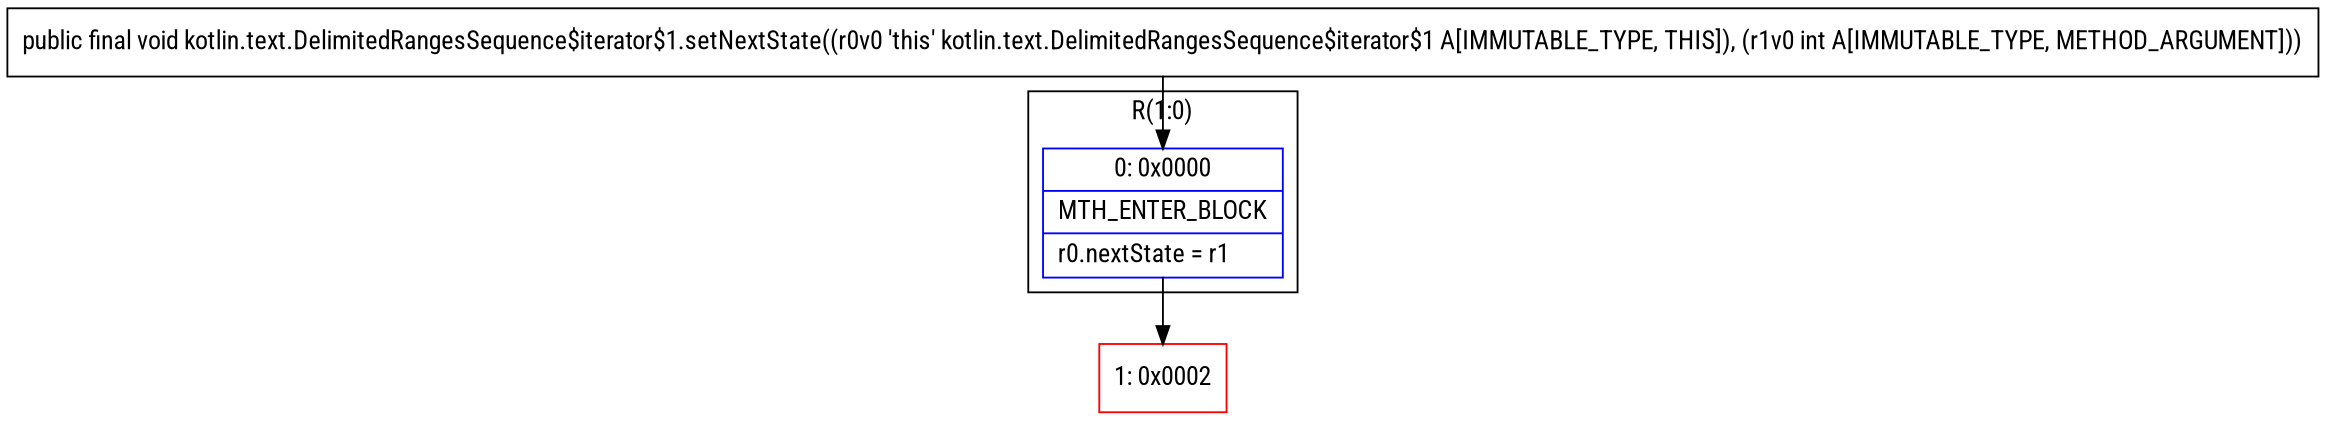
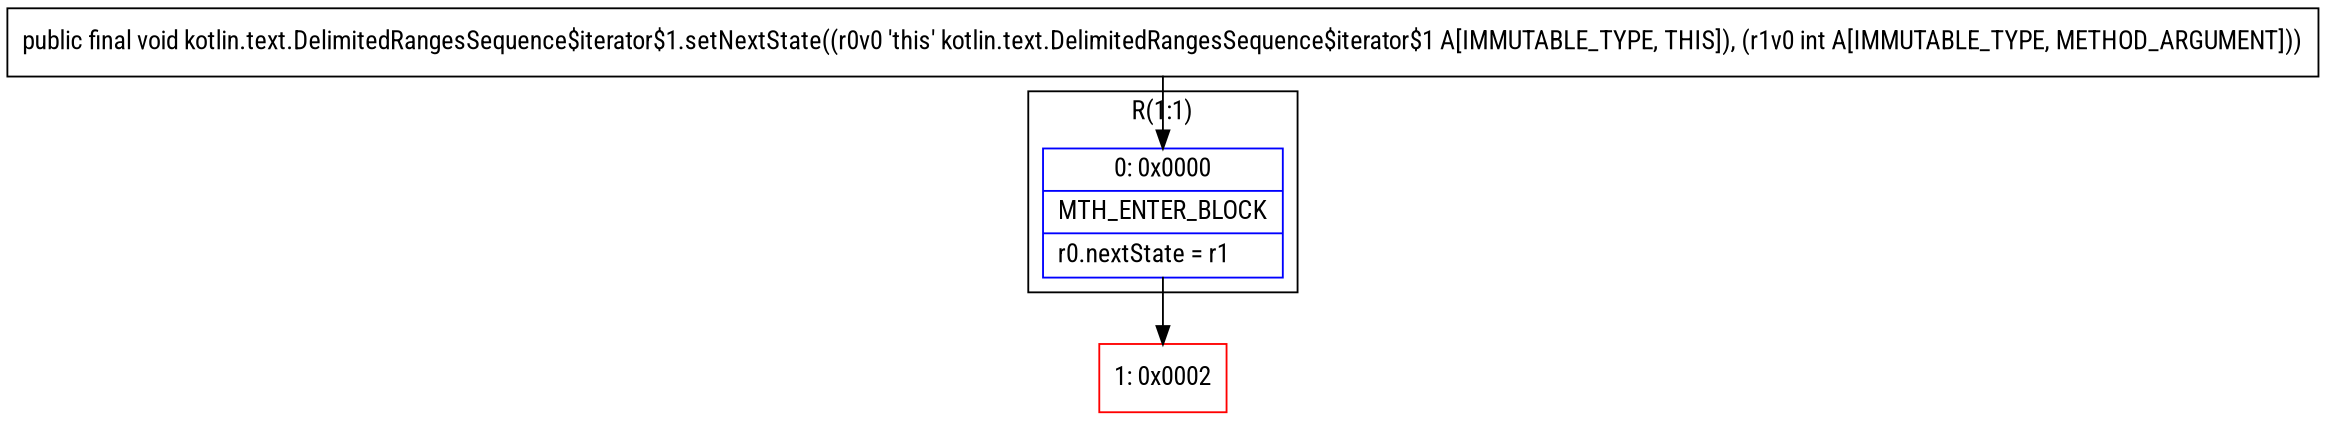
(1163, 113) -> (1163, 113)
